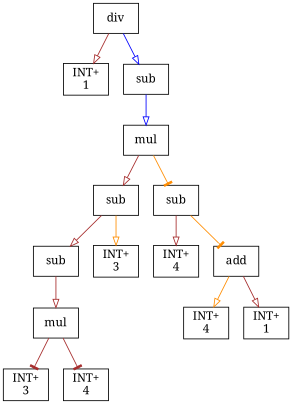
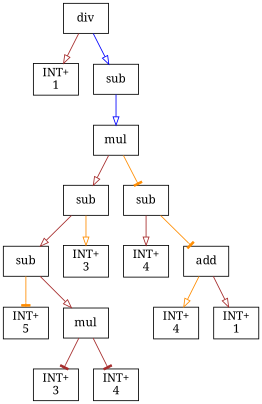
none -> (26, 323)
